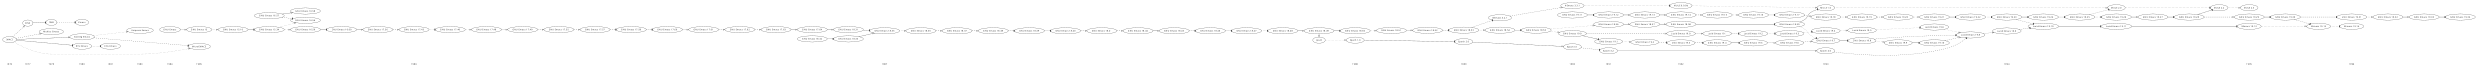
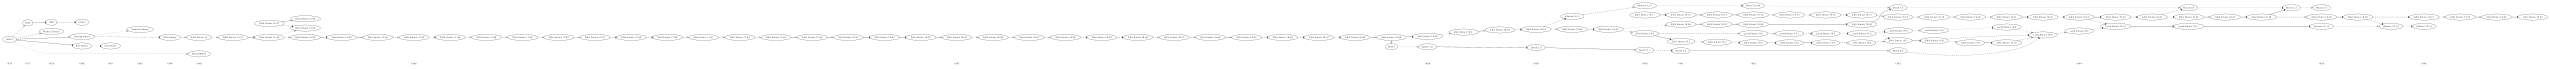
(866, 30) -> (866, 37)
(141, 42) -> (127, 37)
